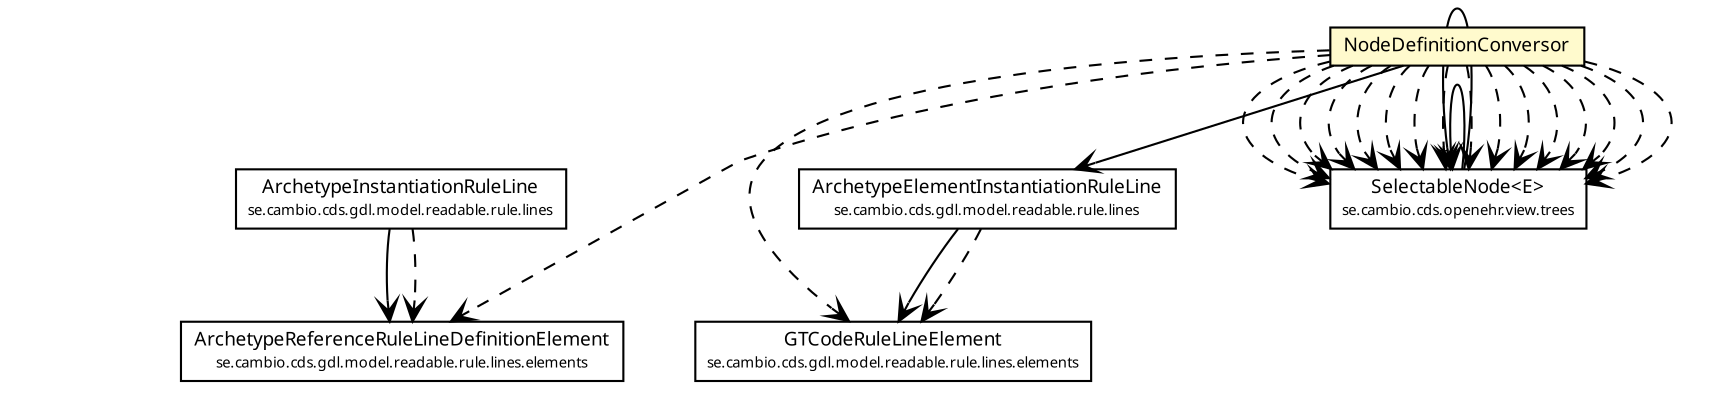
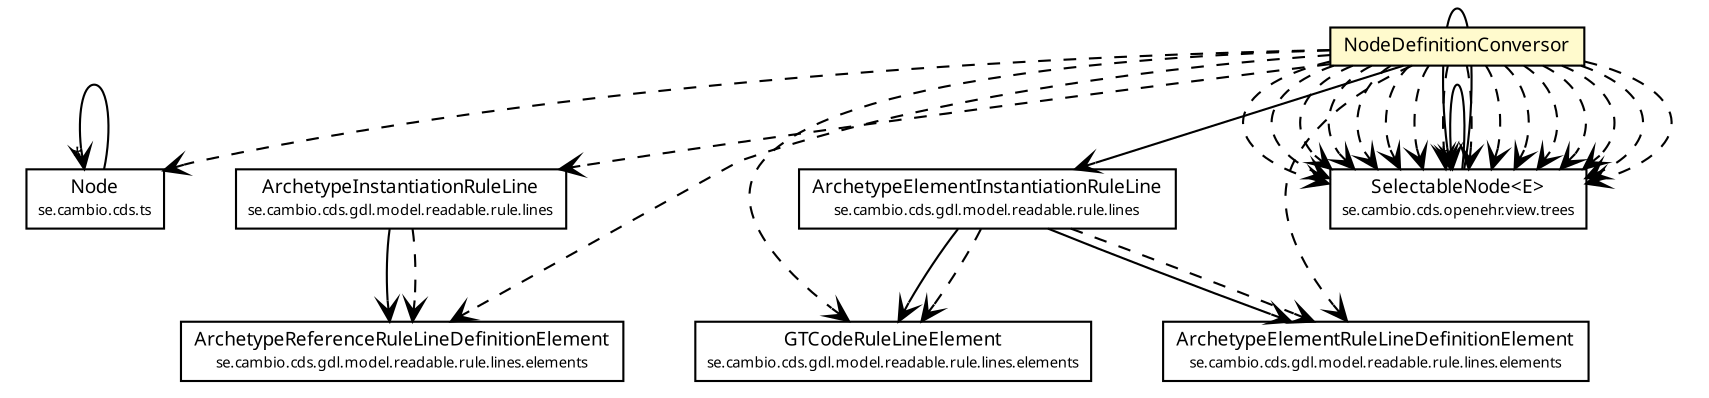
none -> (1067, 98)
none -> (94, 199)
none -> (1375, 351)
